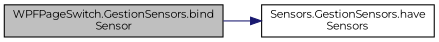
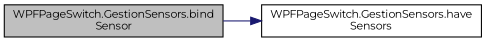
(348, 21) -> (372, 21)
